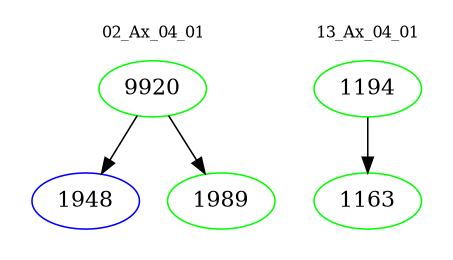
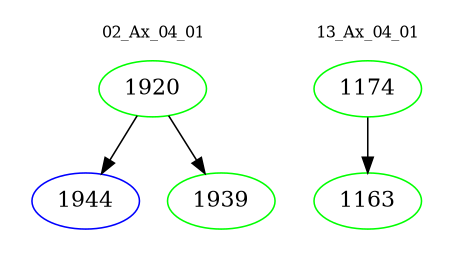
(153, 89) -> (153, 89)
(368, 89) -> (368, 89)
(86, 201) -> (86, 201)
(221, 201) -> (221, 201)
